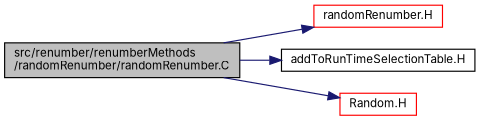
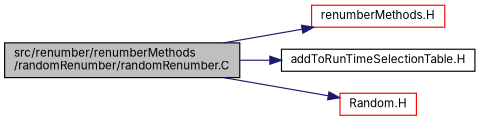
(378, 16) -> (378, 16)
